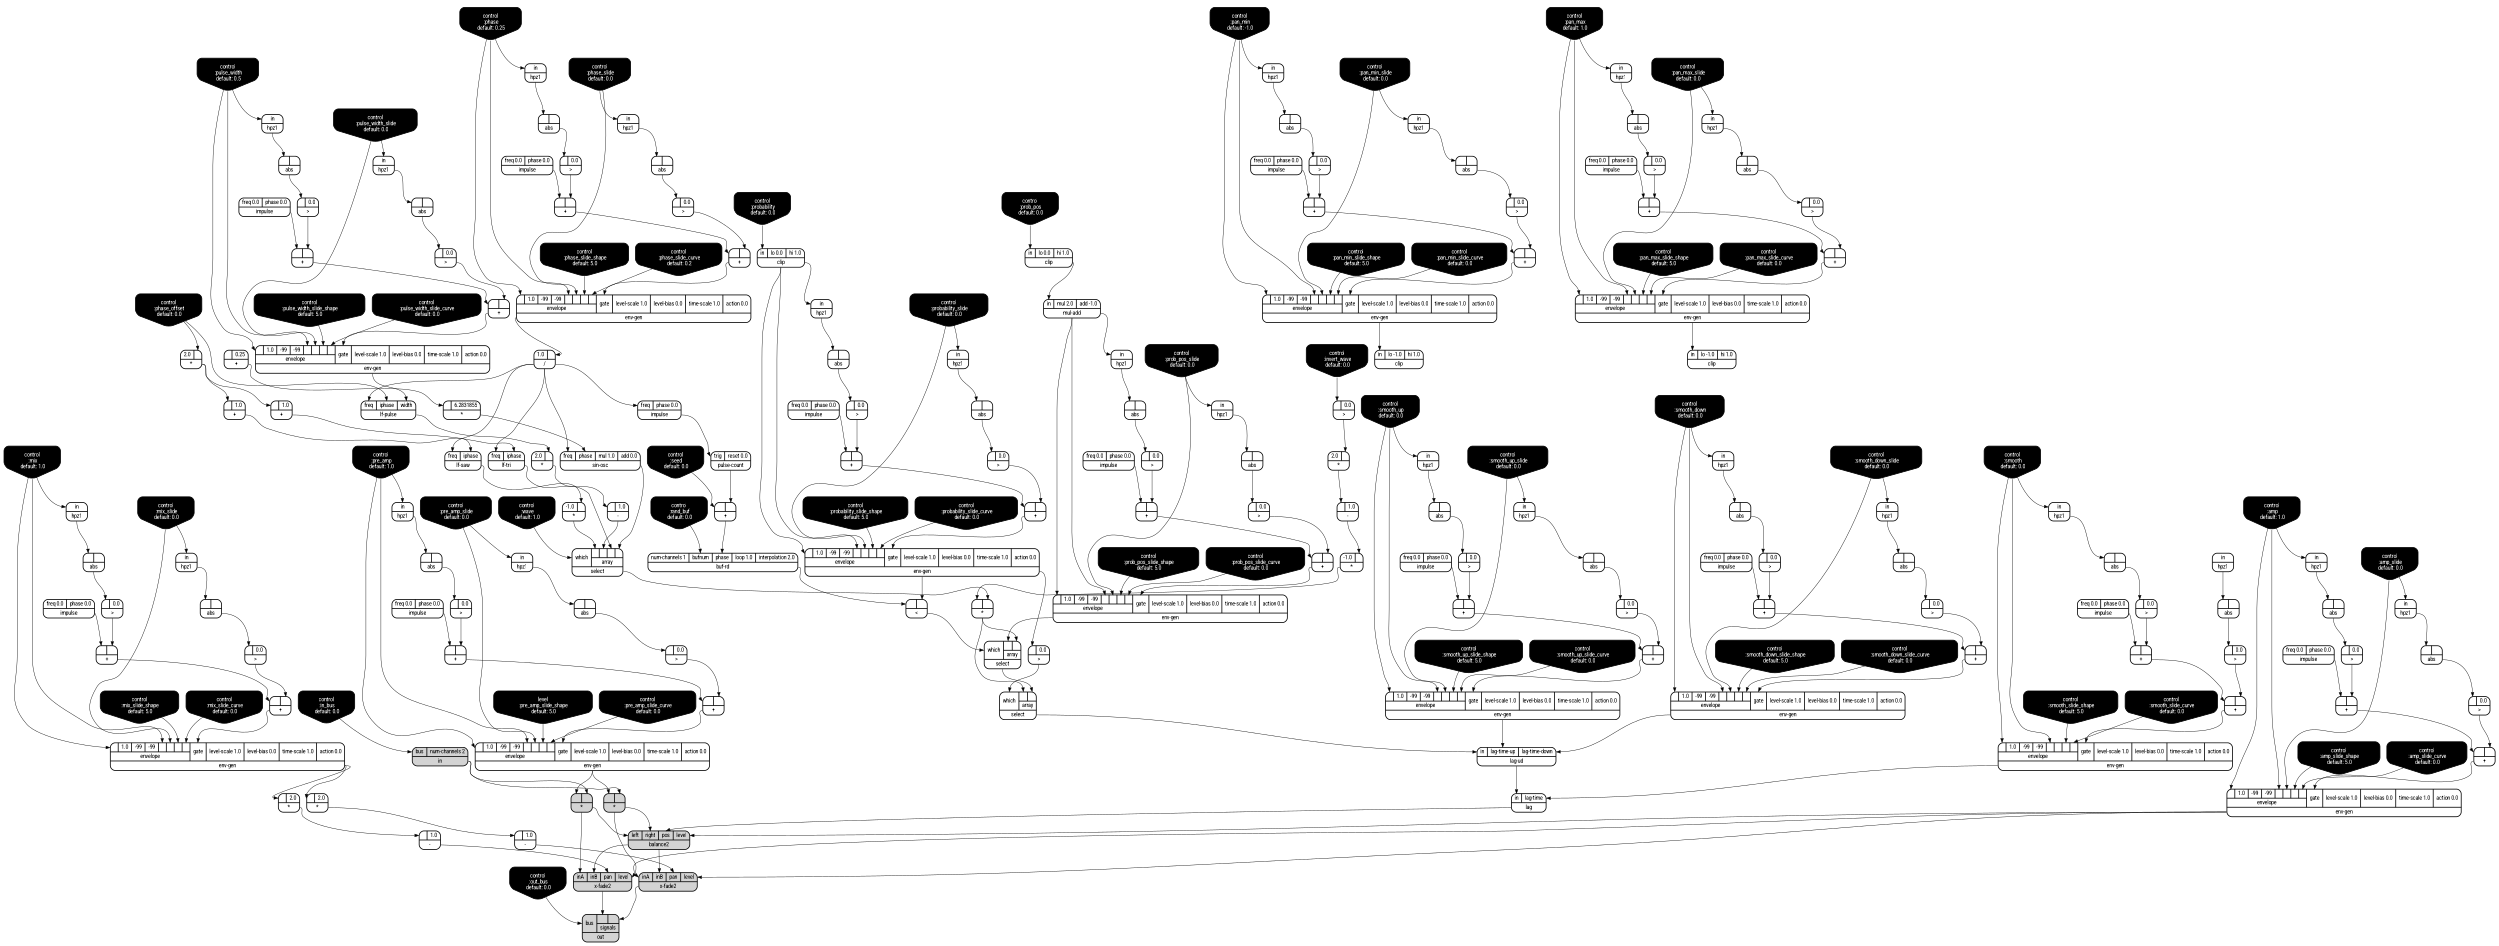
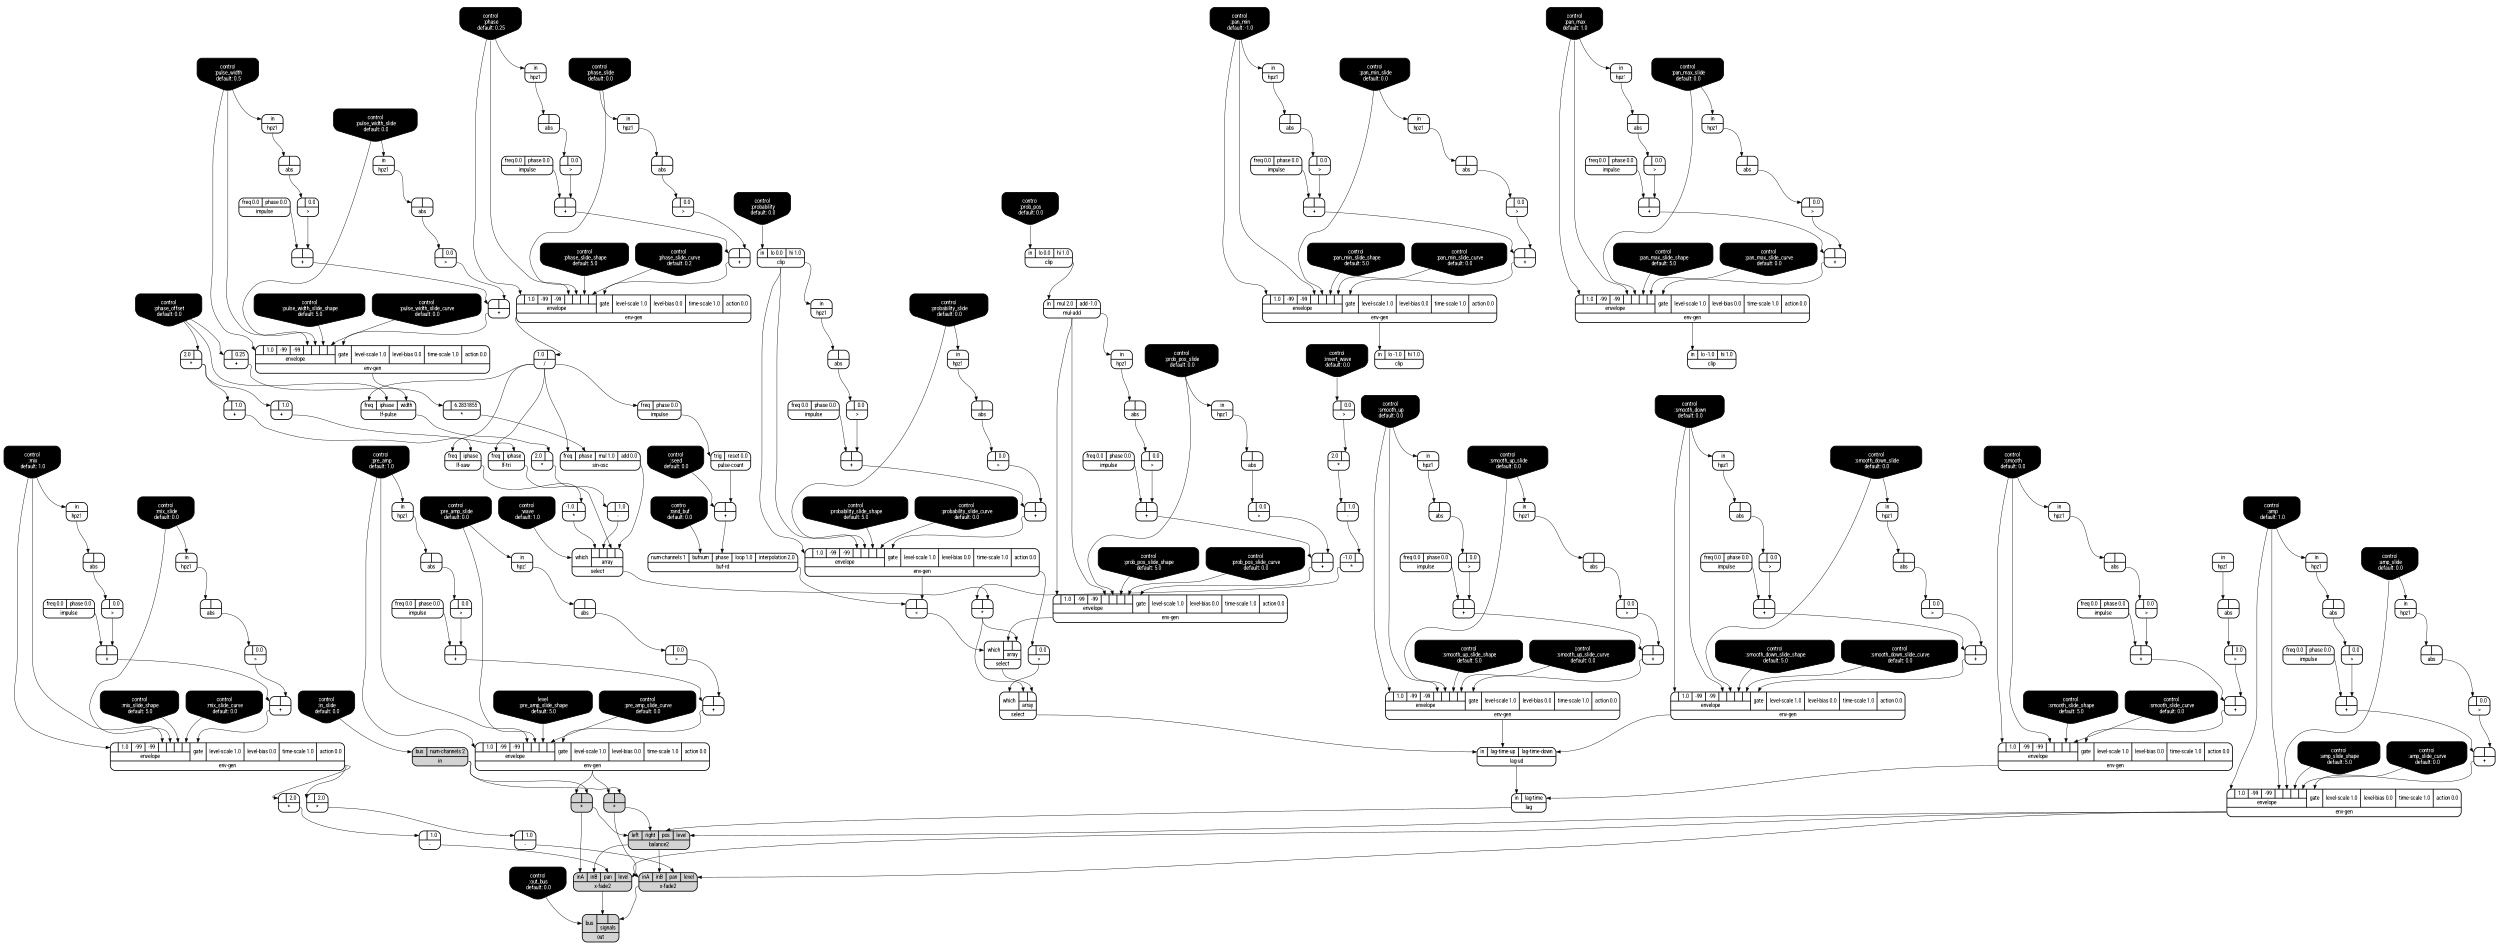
none -> (210, 332)
(326, 706) -> (326, 706)
